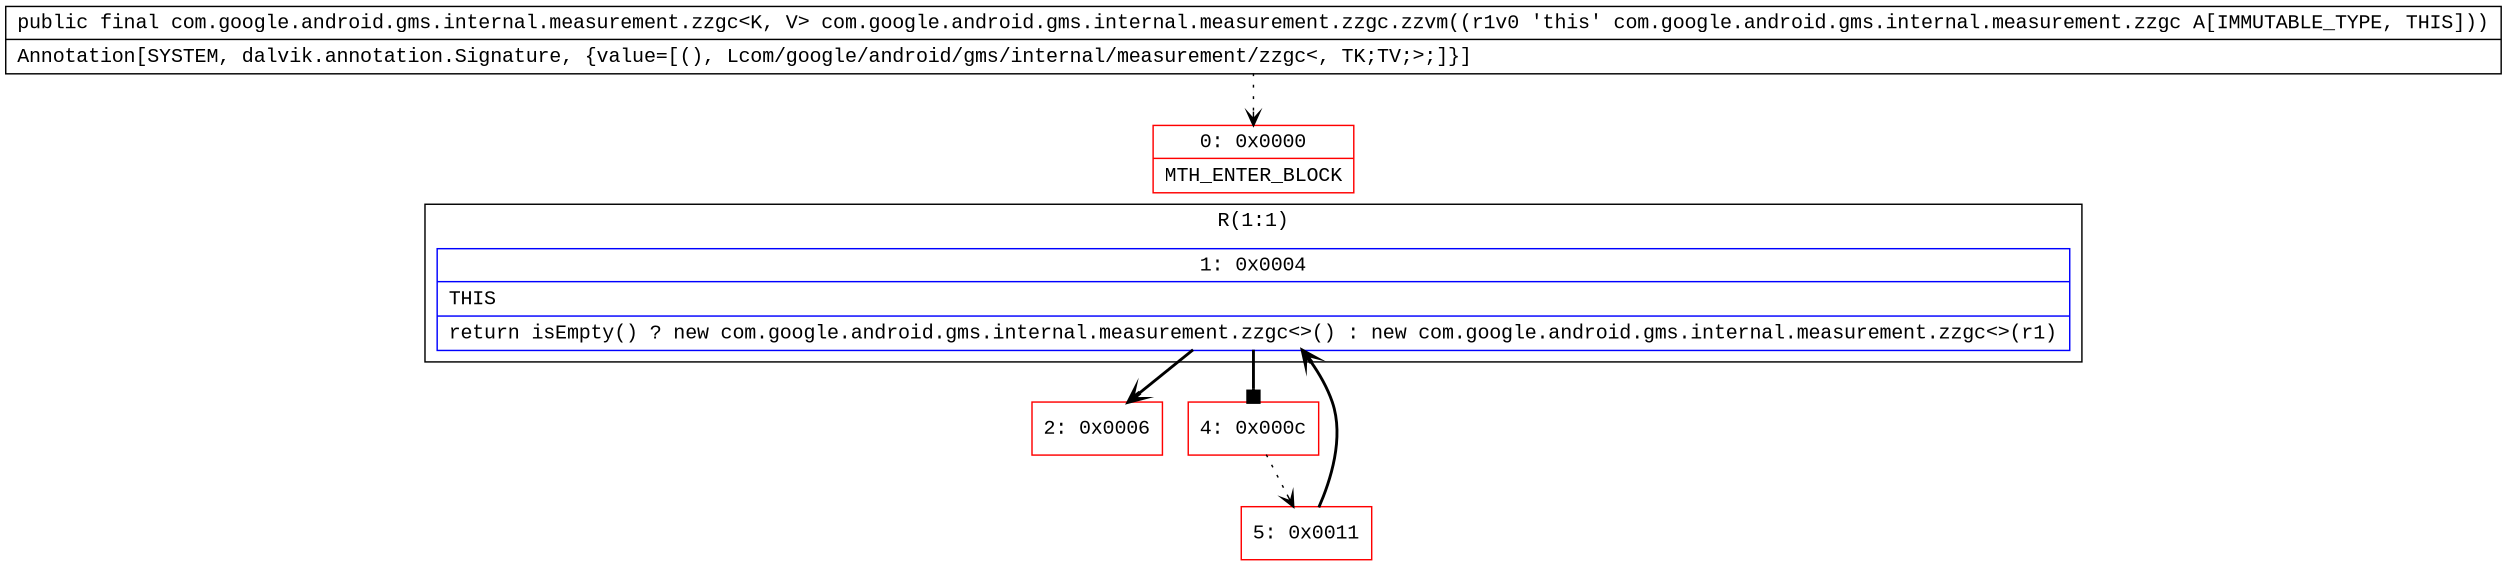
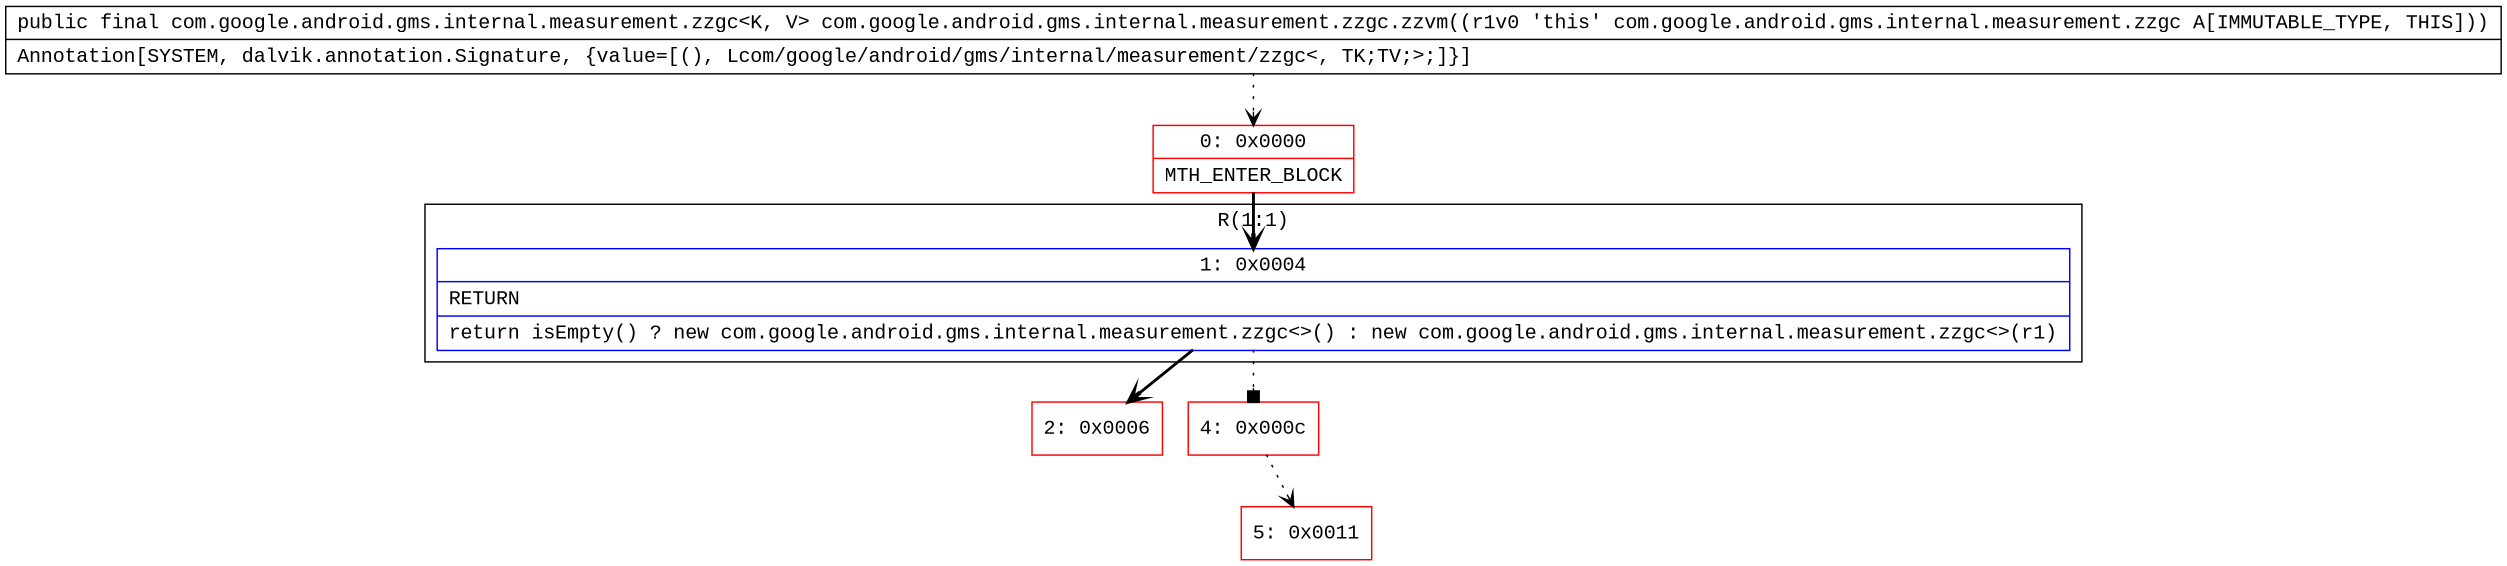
(473, 298) -> (484, 298)
(1253, 371) -> (1253, 371)
(1337, 433) -> (1253, 214)
